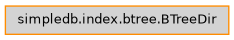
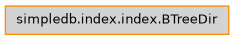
(117, 20) -> (117, 20)
